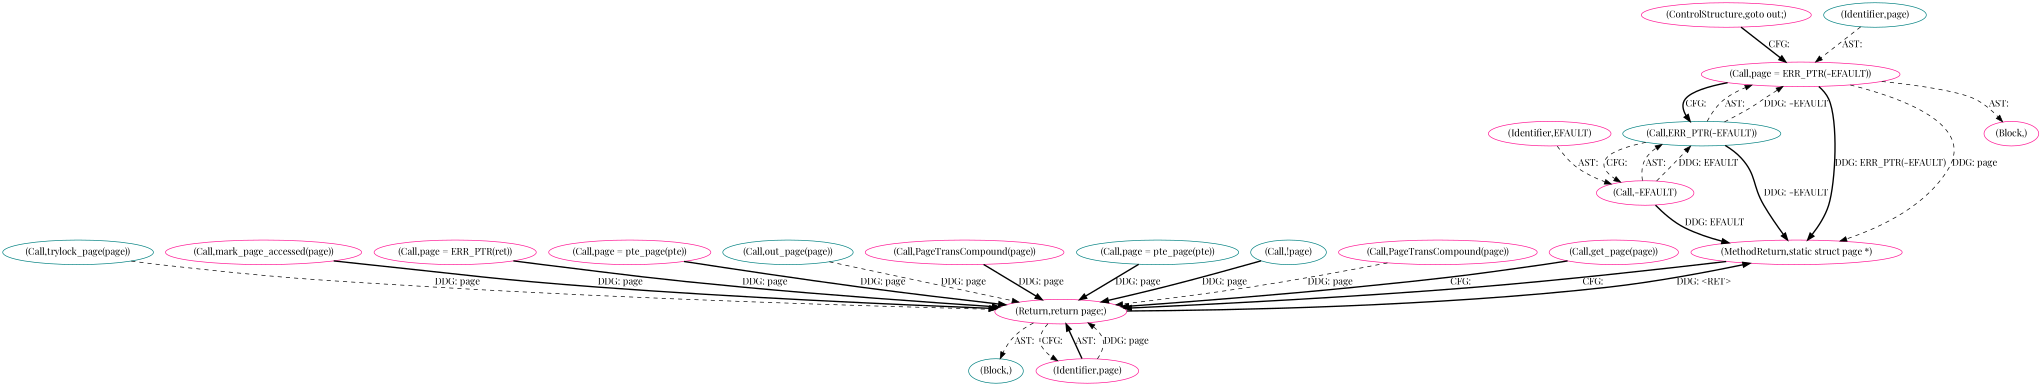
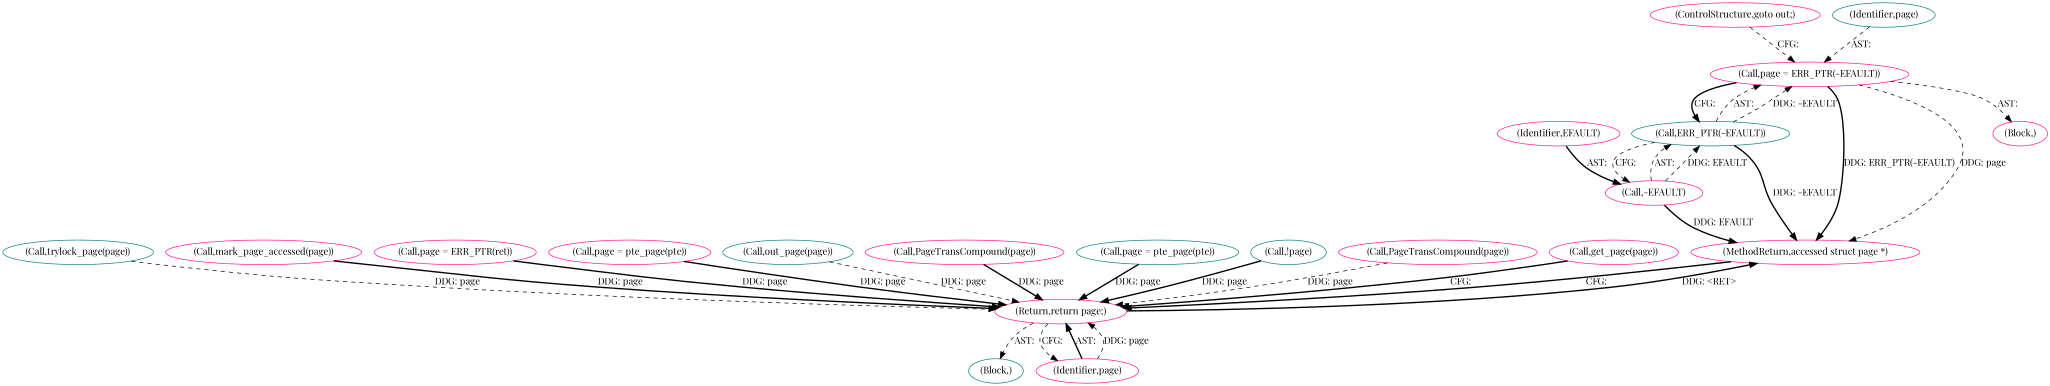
(1761, 42) -> (1770, 42)
(1578, 168) -> (1587, 168)
(1797, 252) -> (1805, 252)
